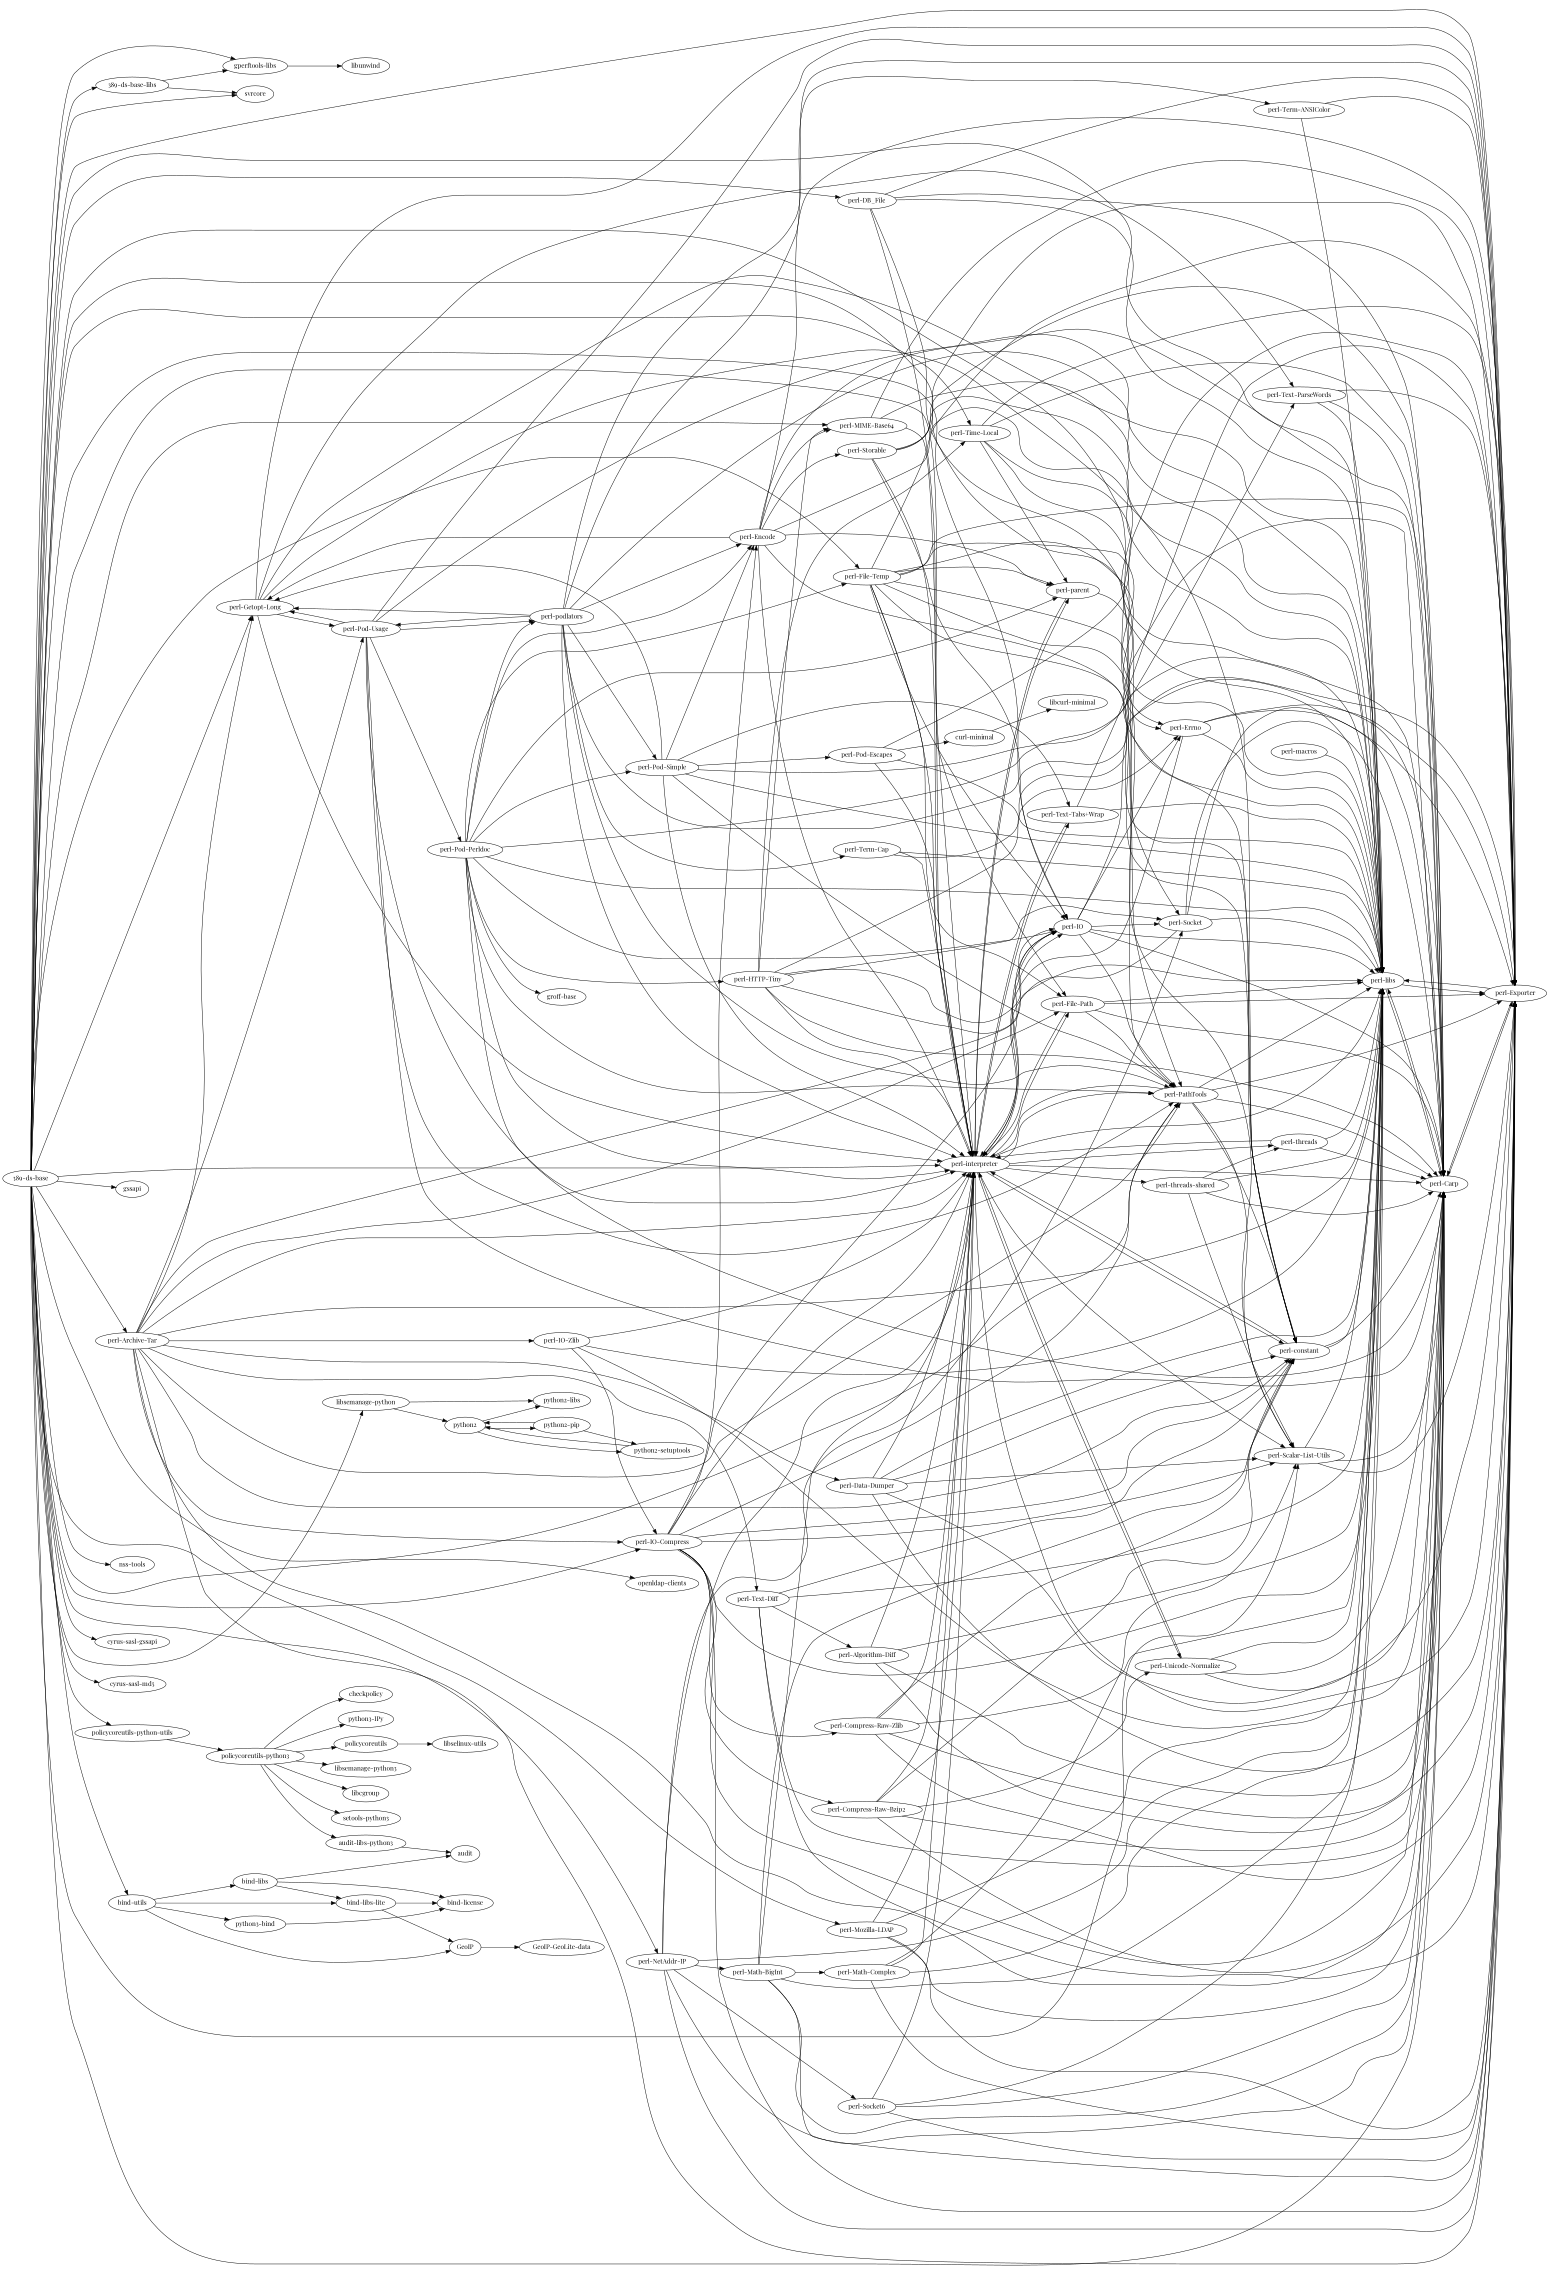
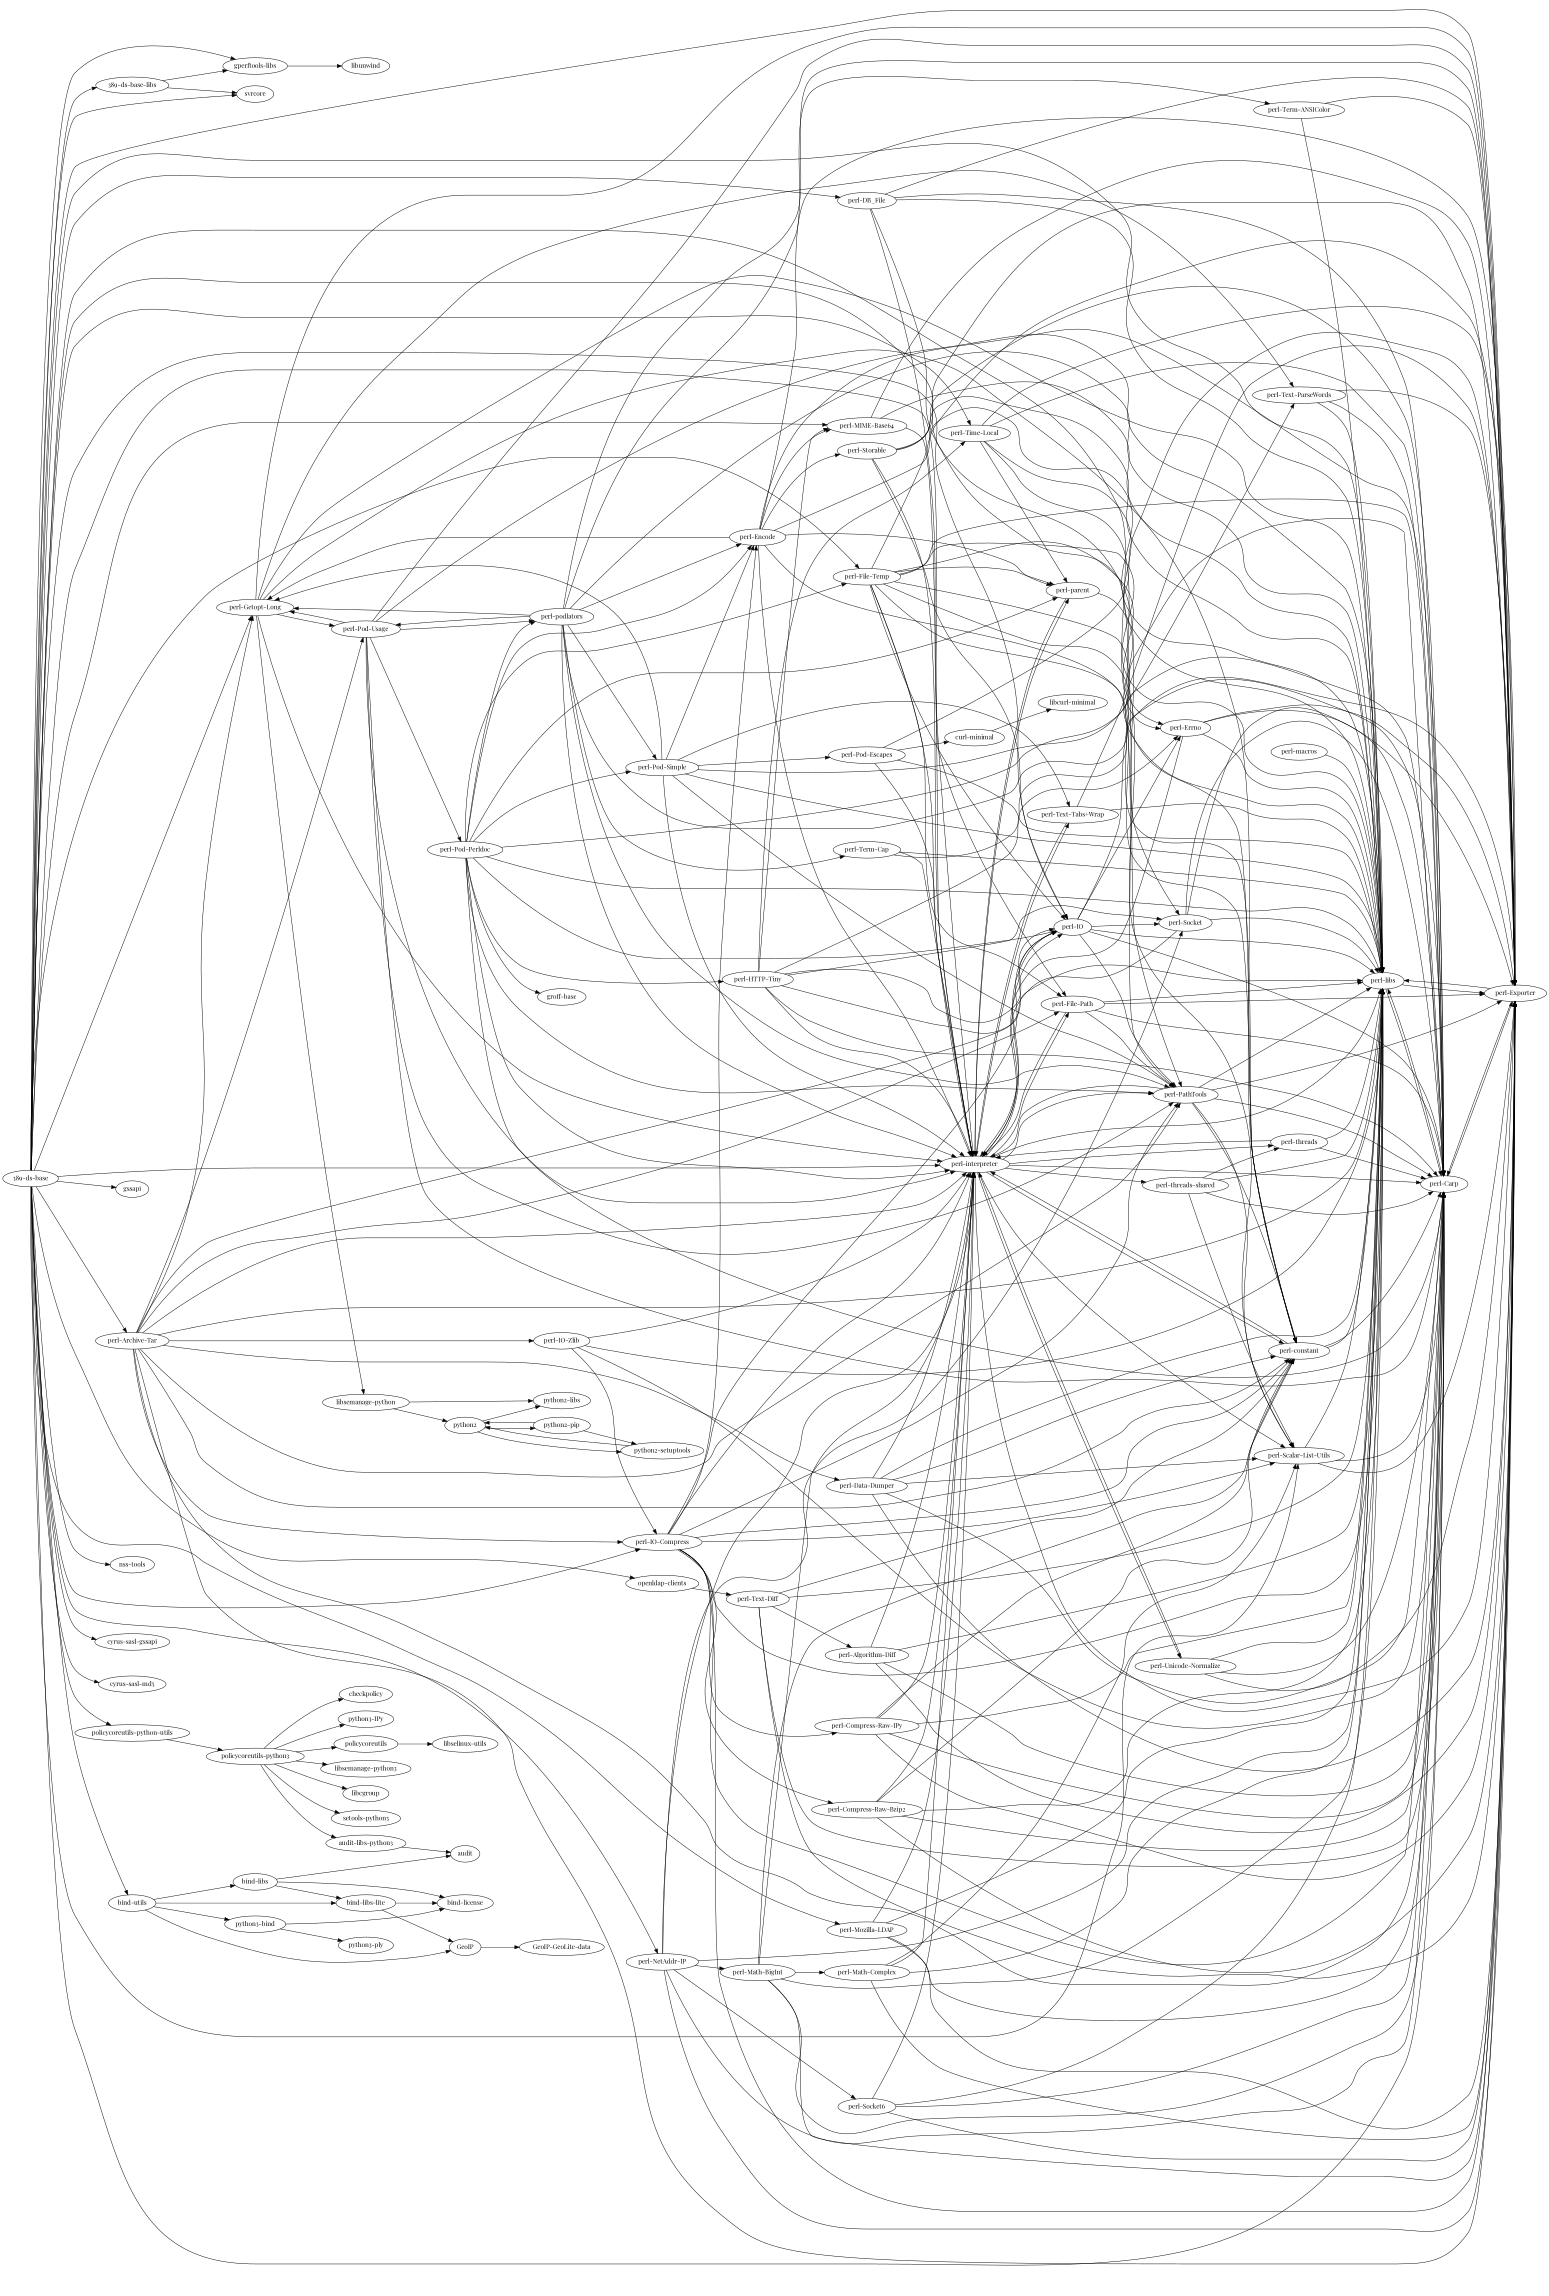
(512, 1377) -> (705, 1591)
(468, 1547) -> none
(73, 1651) -> (302, 1004)
(867, 1726) -> (867, 1726)
(1054, 1771) -> (1353, 1624)
none -> (366, 1945)
